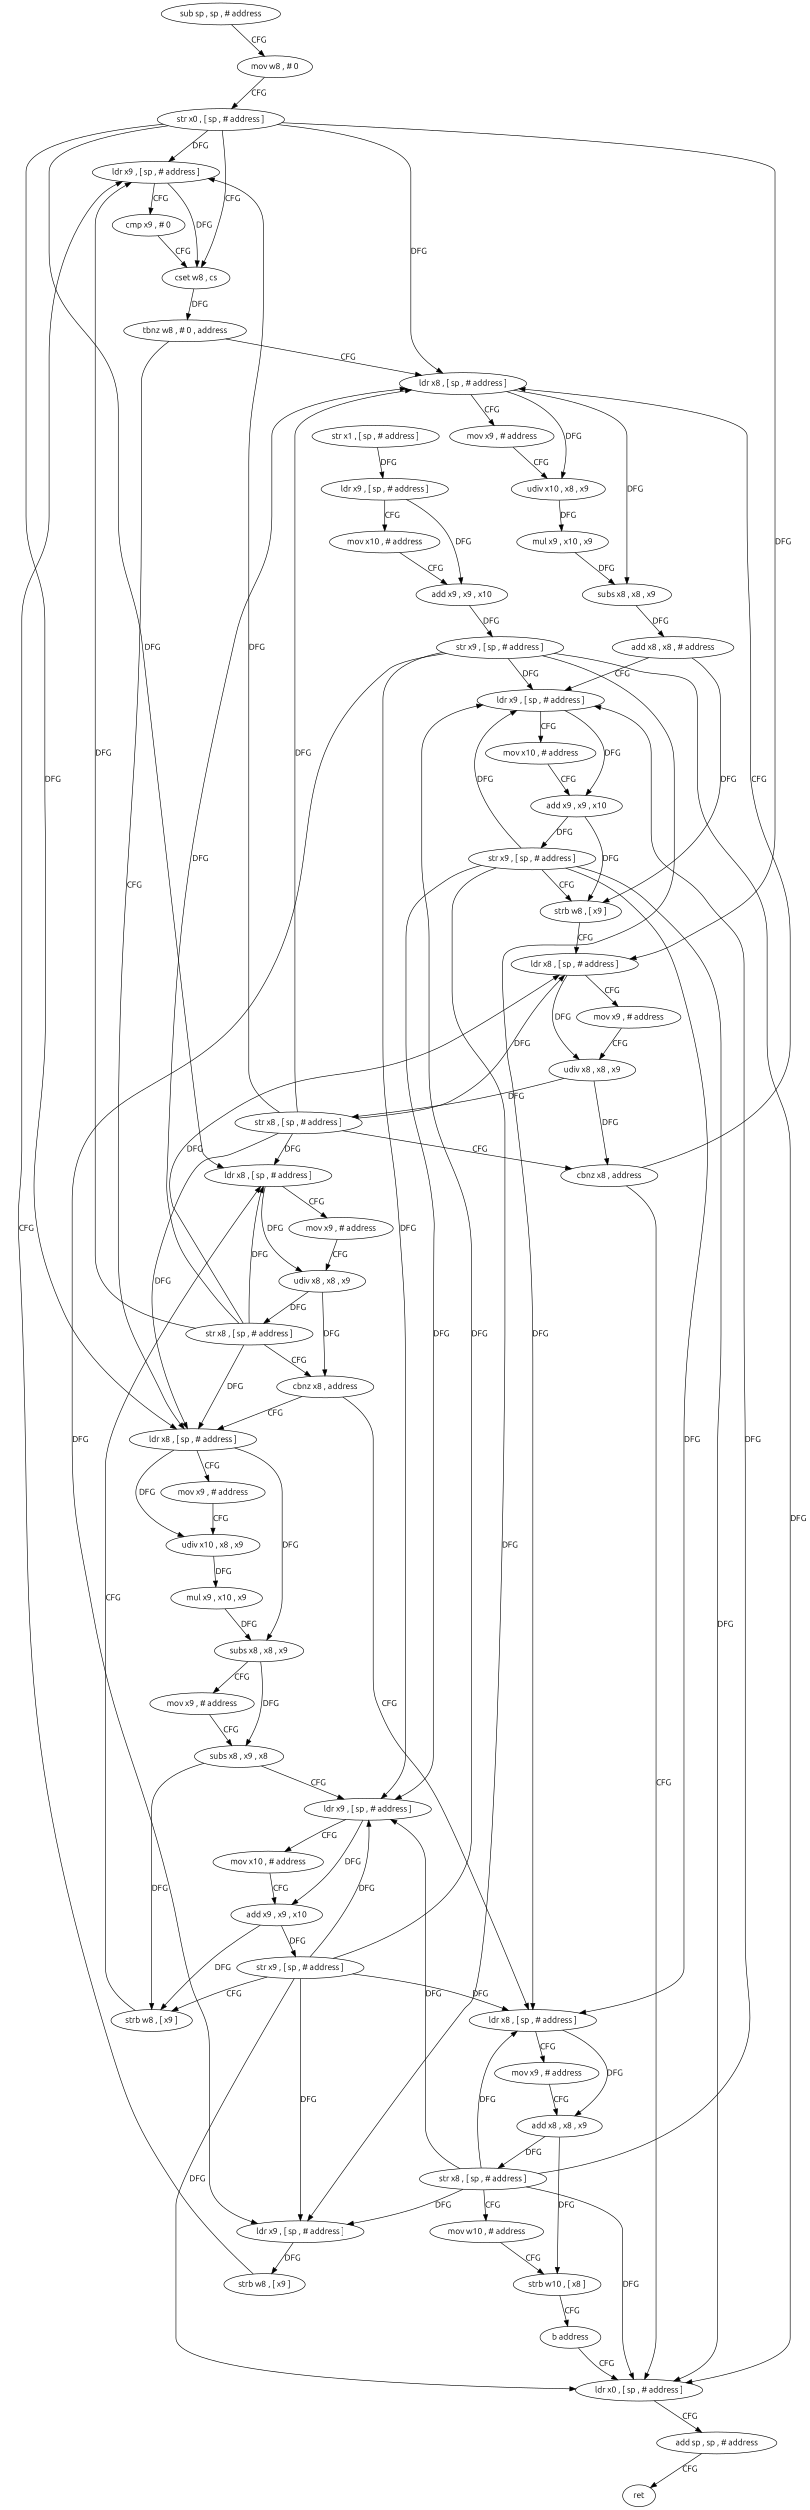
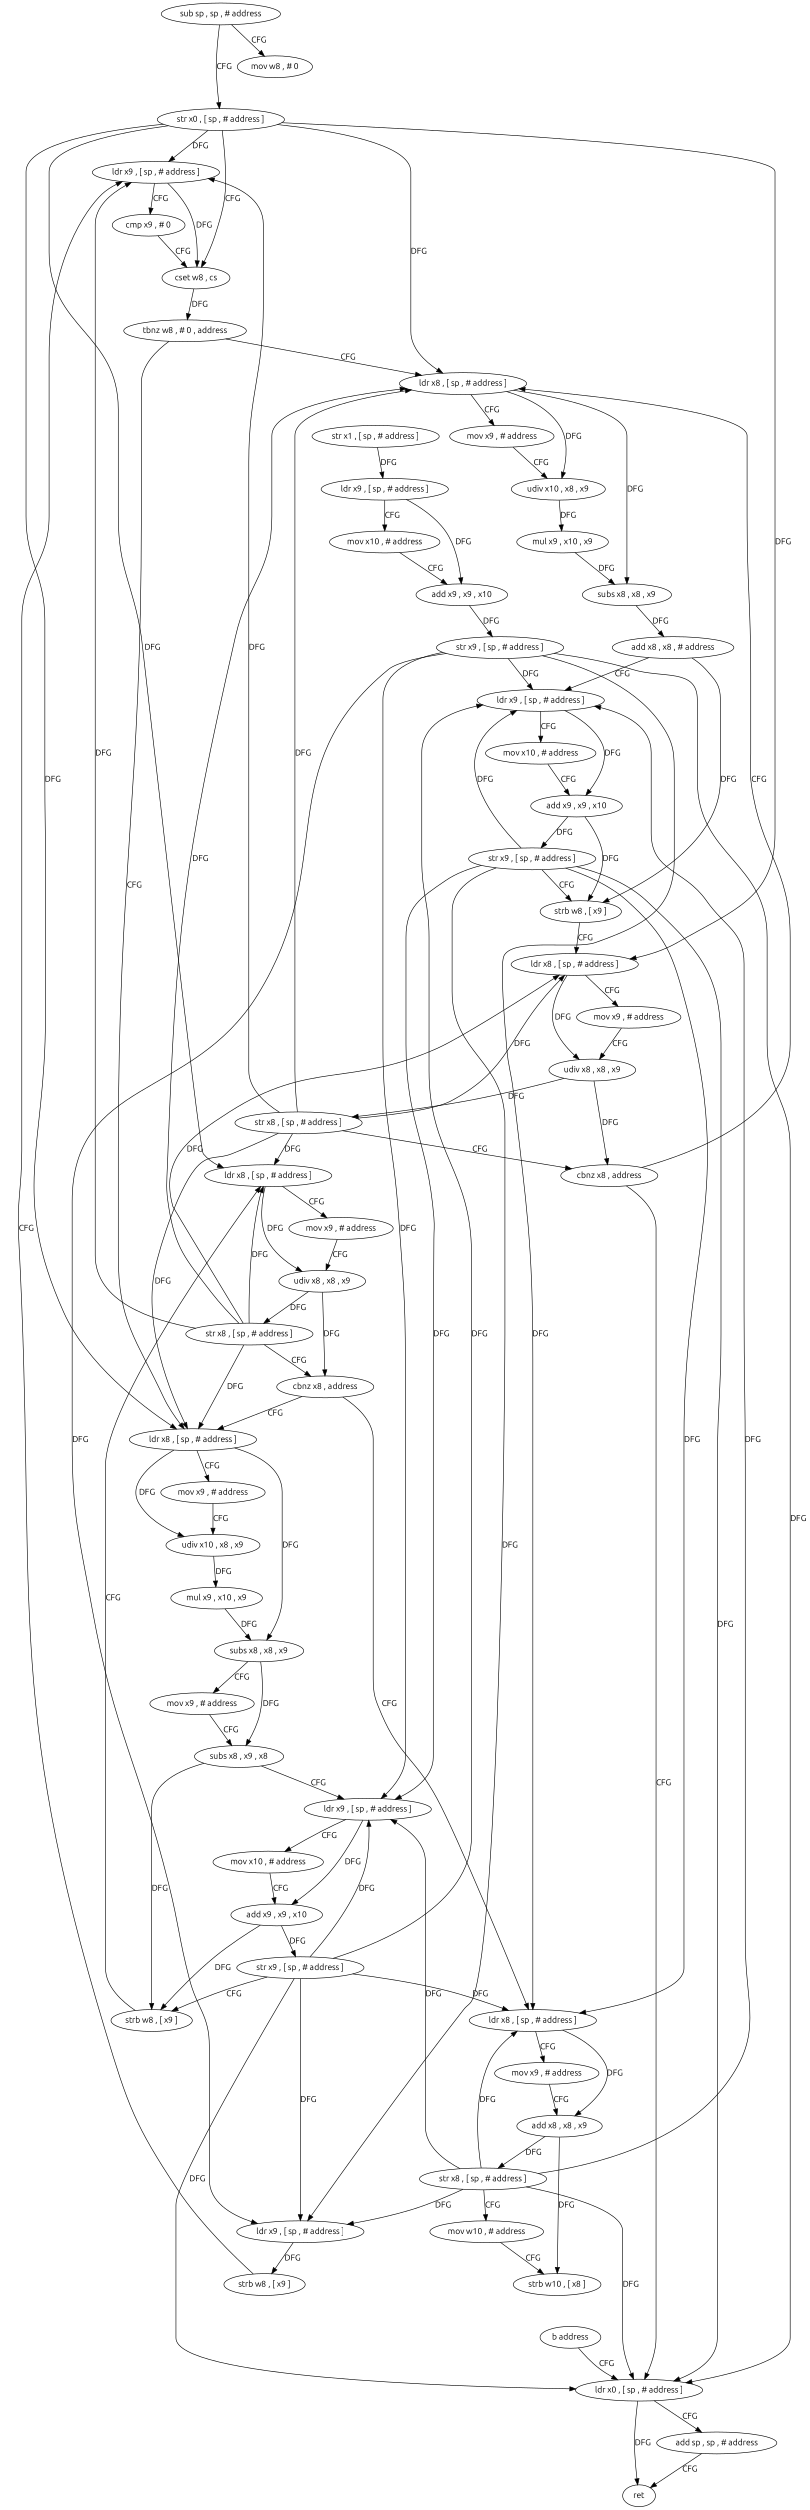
(250, 91) -> (216, 64)
(563, 2308) -> none
none -> (634, 2440)
